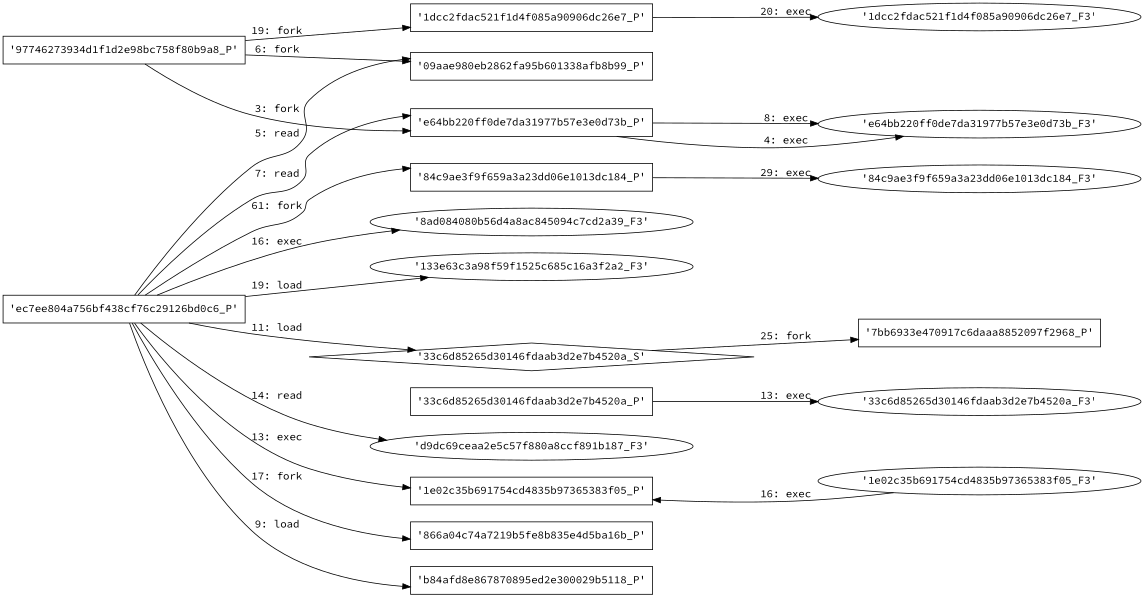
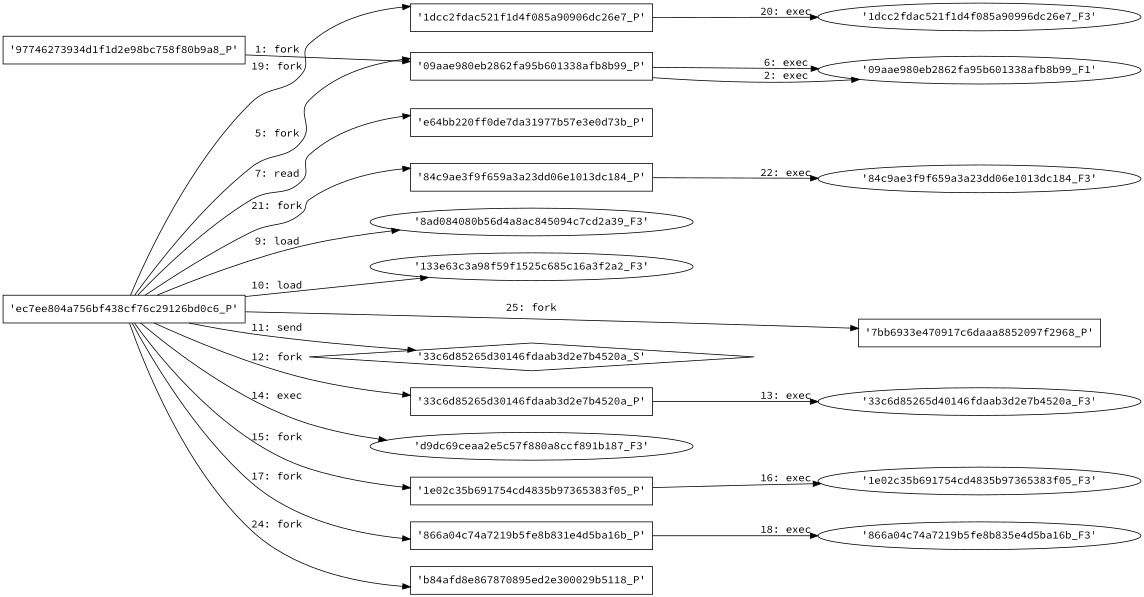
(979, 17) -> (979, 17)
(324, 34) -> (239, 116)
(277, 50) -> (277, 50)
none -> (979, 70)
(268, 119) -> none
(979, 124) -> none
(277, 134) -> (277, 134)
(786, 173) -> (786, 173)
(277, 206) -> (277, 206)
(277, 242) -> (277, 242)
(277, 286) -> (277, 286)
(277, 328) -> (277, 328)
(751, 345) -> (548, 319)
none -> (275, 370)
(277, 396) -> (277, 396)
(979, 402) -> (979, 402)
(277, 437) -> (277, 437)
(777, 502) -> (733, 485)
(277, 525) -> (277, 525)
(532, 536) -> (532, 536)
none -> (979, 536)
